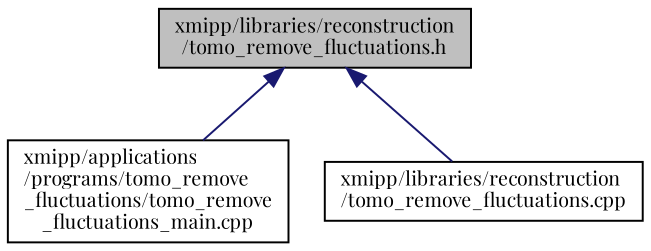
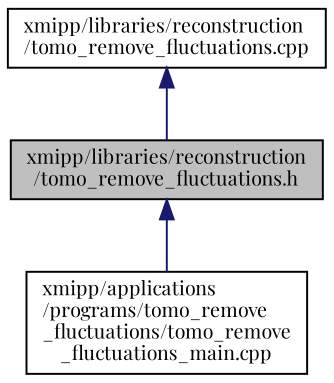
(407, 122) -> (167, 114)
